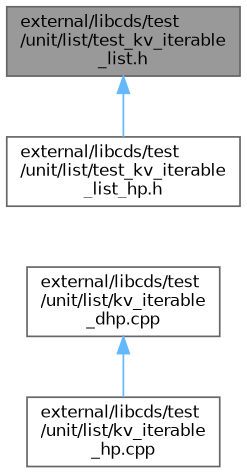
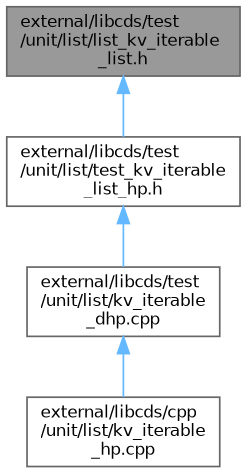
(123, 41) -> (123, 41)
none -> (123, 245)
(123, 432) -> (123, 432)
